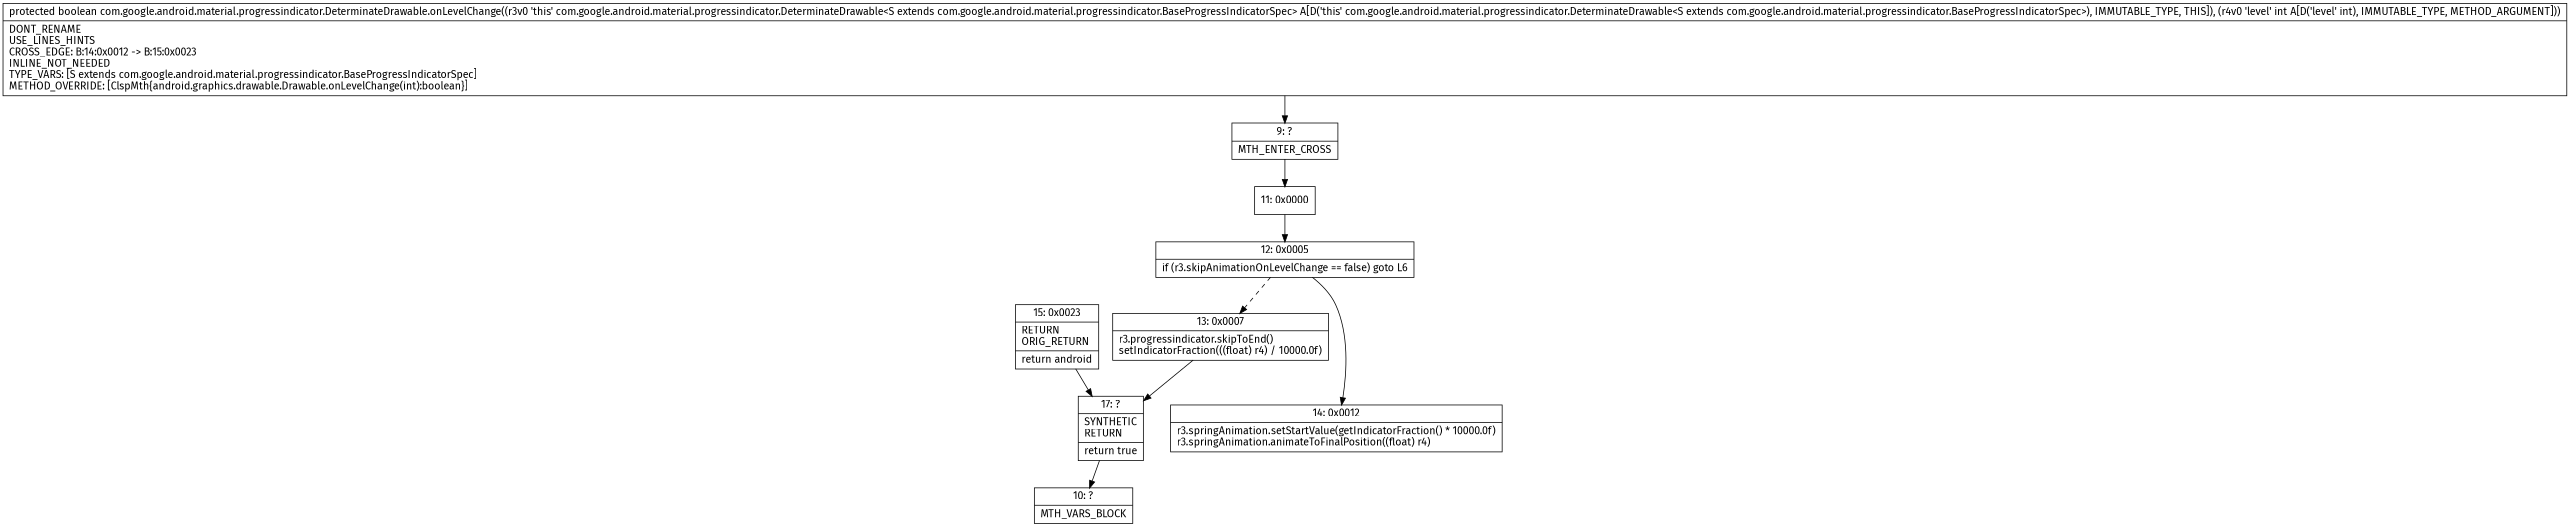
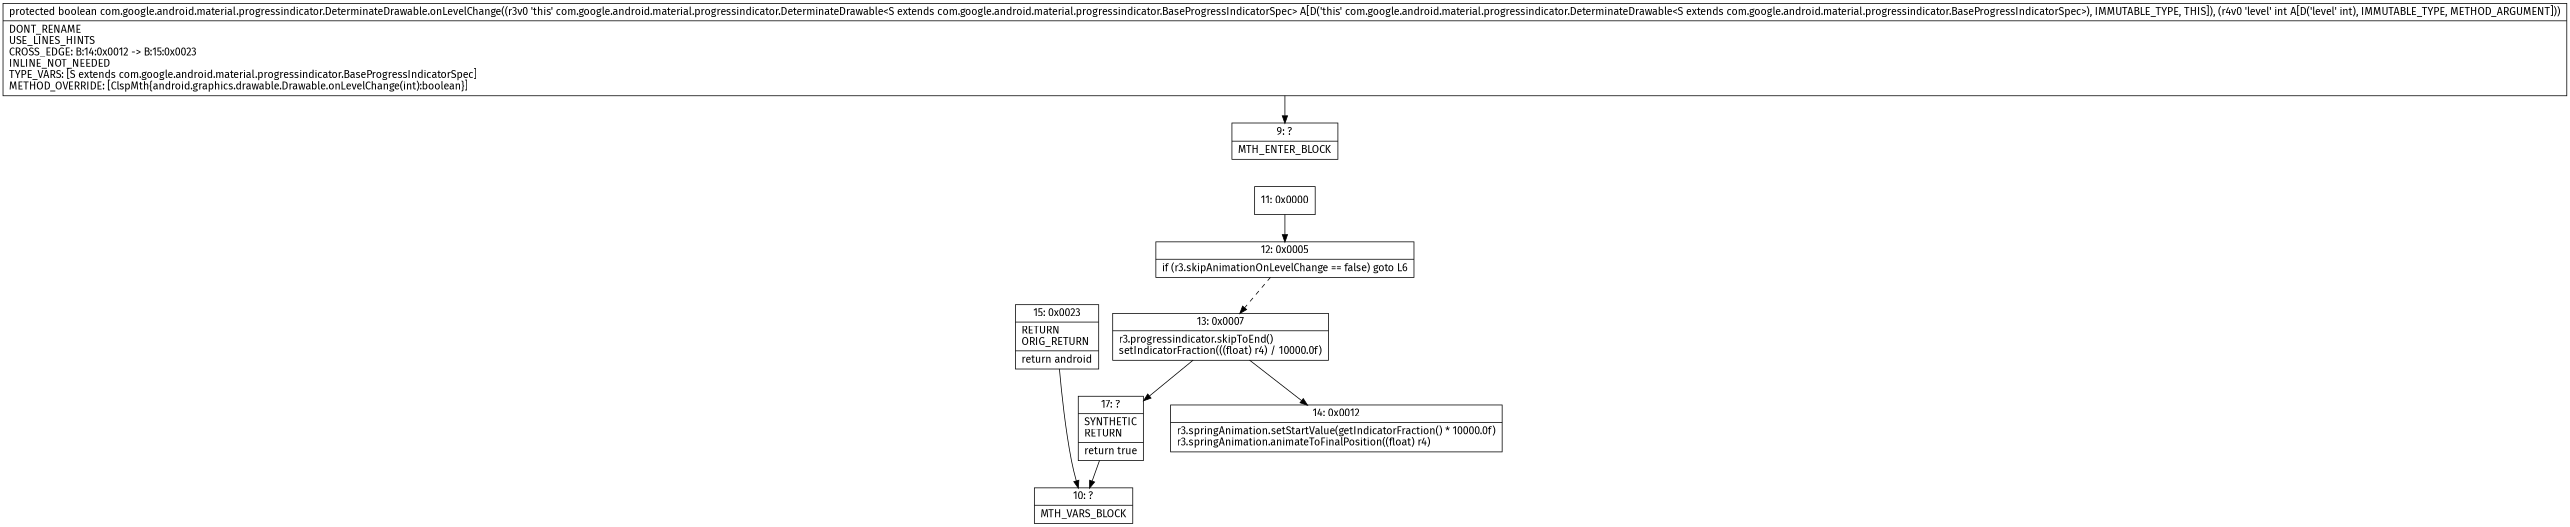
(1285, 150) -> (1285, 150)
(1285, 169) -> none
(1344, 332) -> (1276, 380)
(1082, 379) -> (1066, 425)
